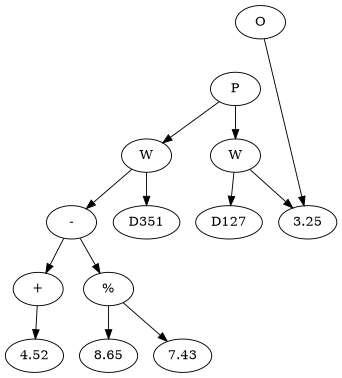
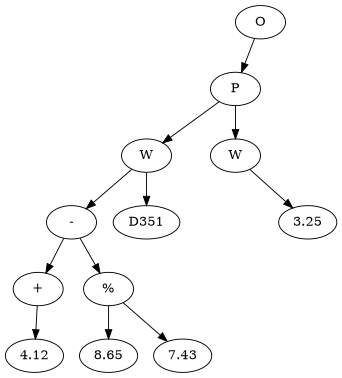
(283, 118) -> (250, 51)
(229, 222) -> none
(34, 356) -> (34, 356)
